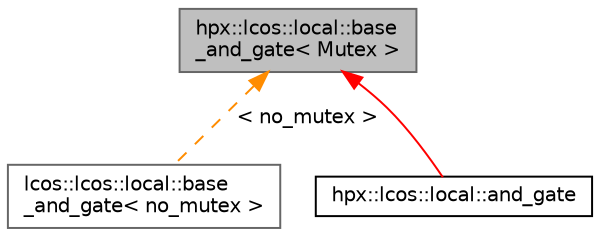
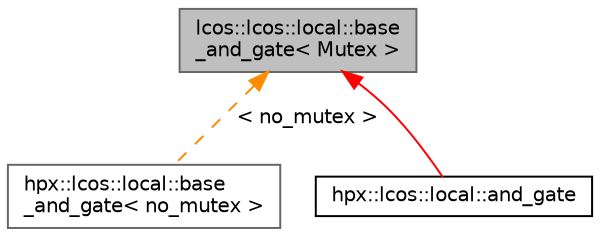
(298, 40) -> (298, 40)
(144, 196) -> (144, 196)
